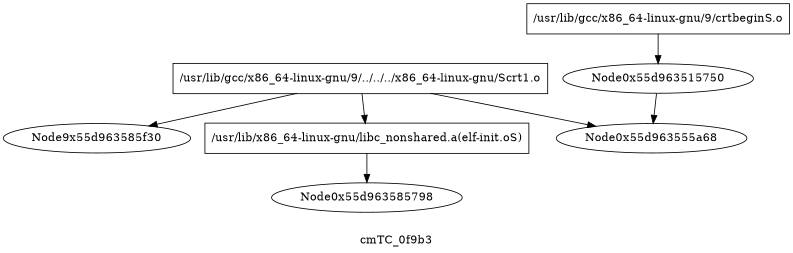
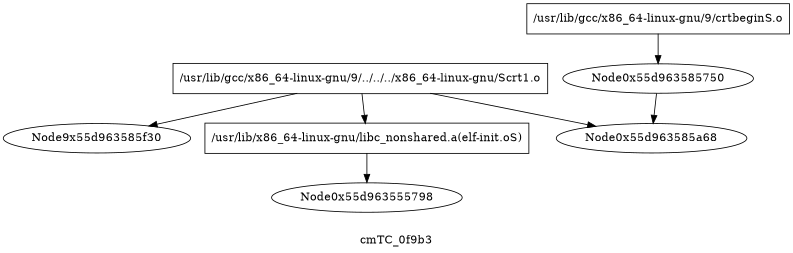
(658, 79) -> (658, 79)
(652, 138) -> (652, 138)
(367, 198) -> (367, 198)
